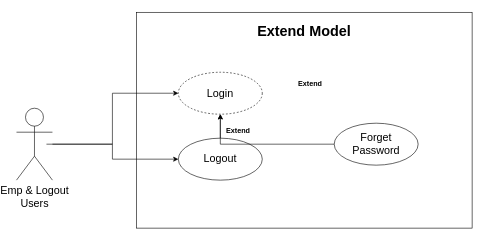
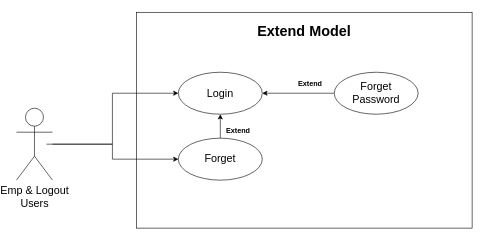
(221, 93) -> (221, 93)
(377, 144) -> (377, 93)
(221, 159) -> (221, 159)
